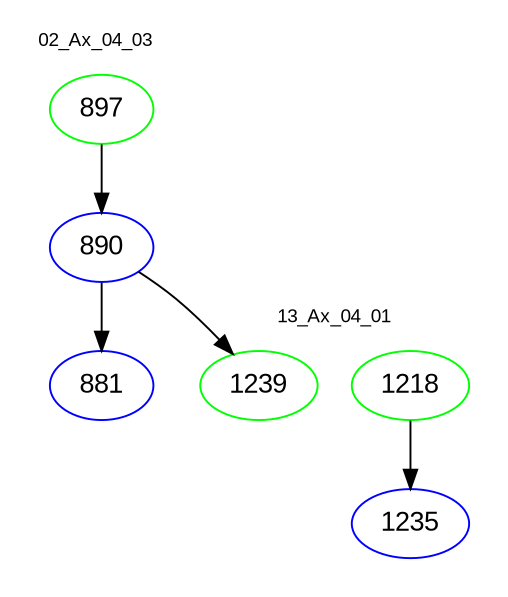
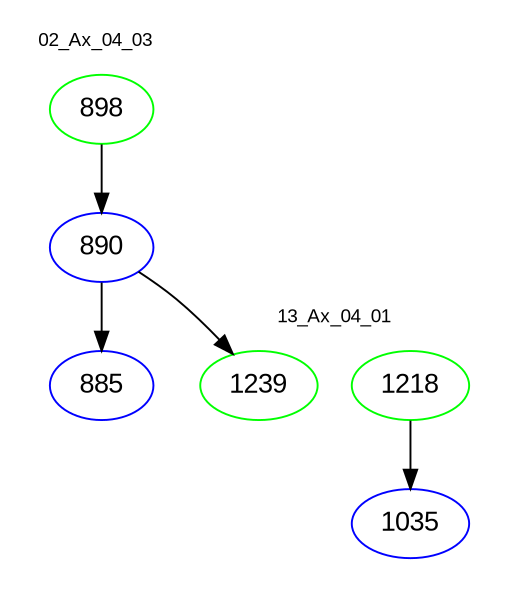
(102, 109) -> (102, 109)
(102, 386) -> (102, 386)
(410, 524) -> (410, 524)
